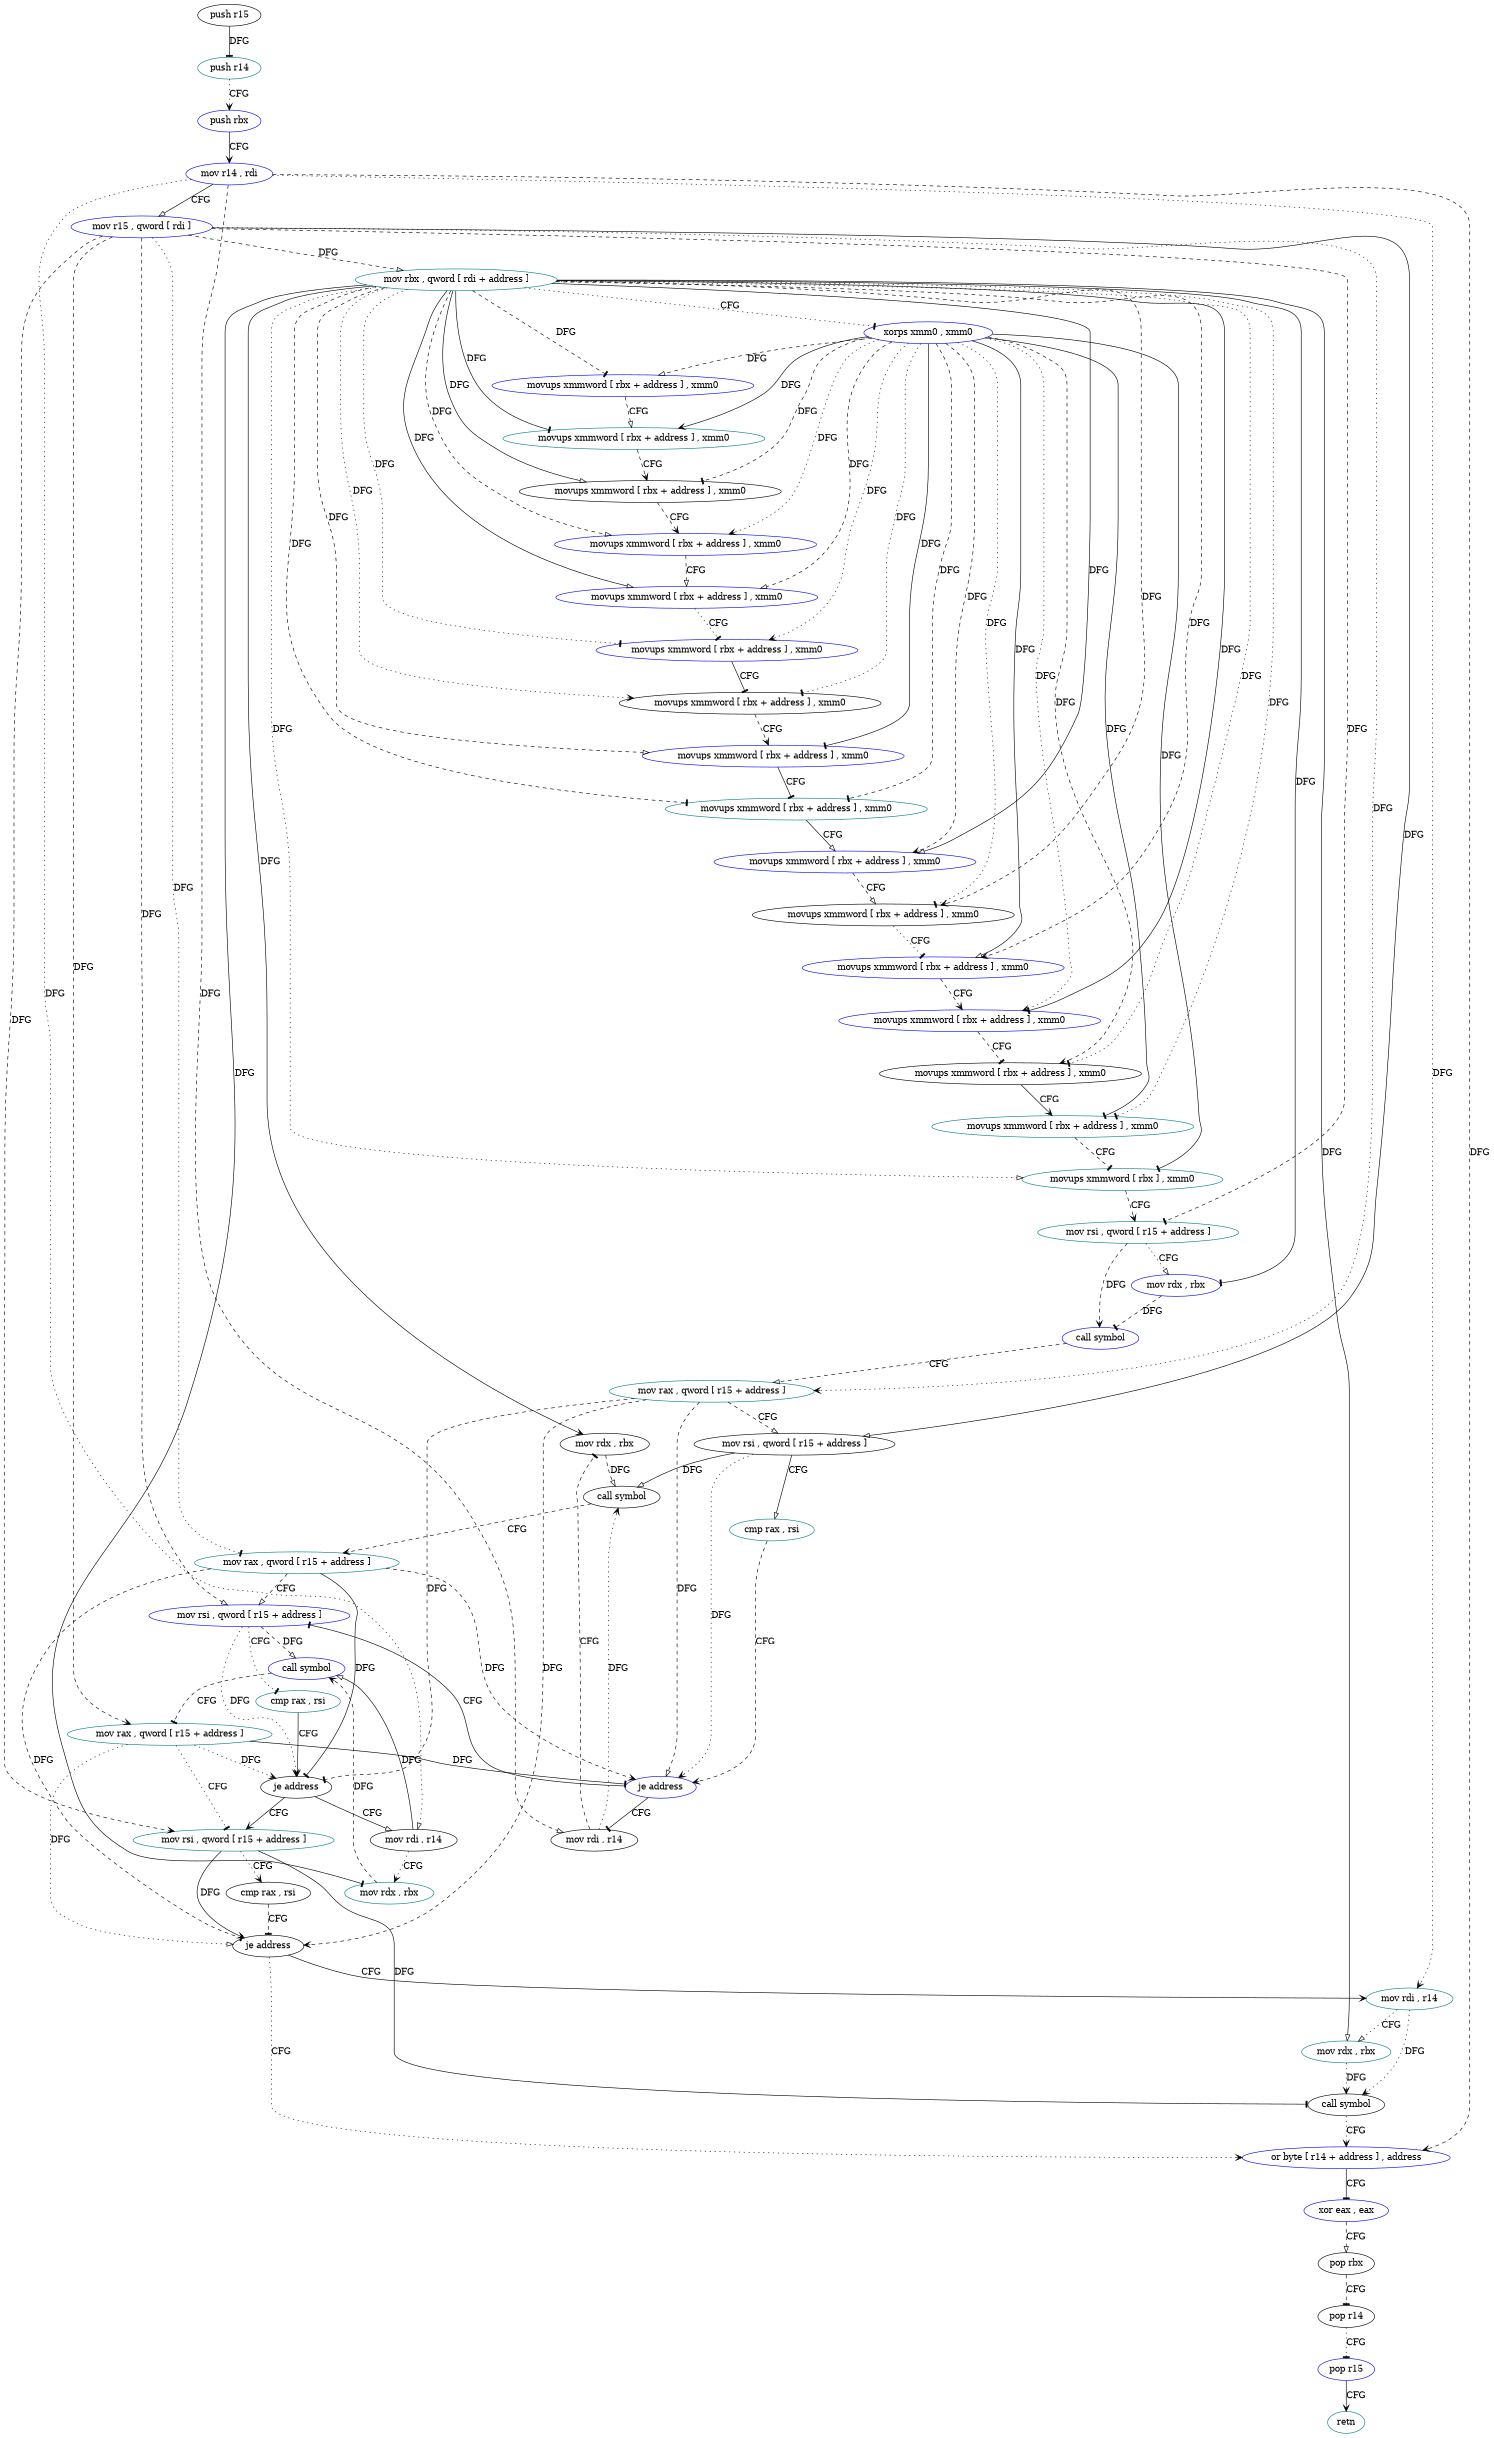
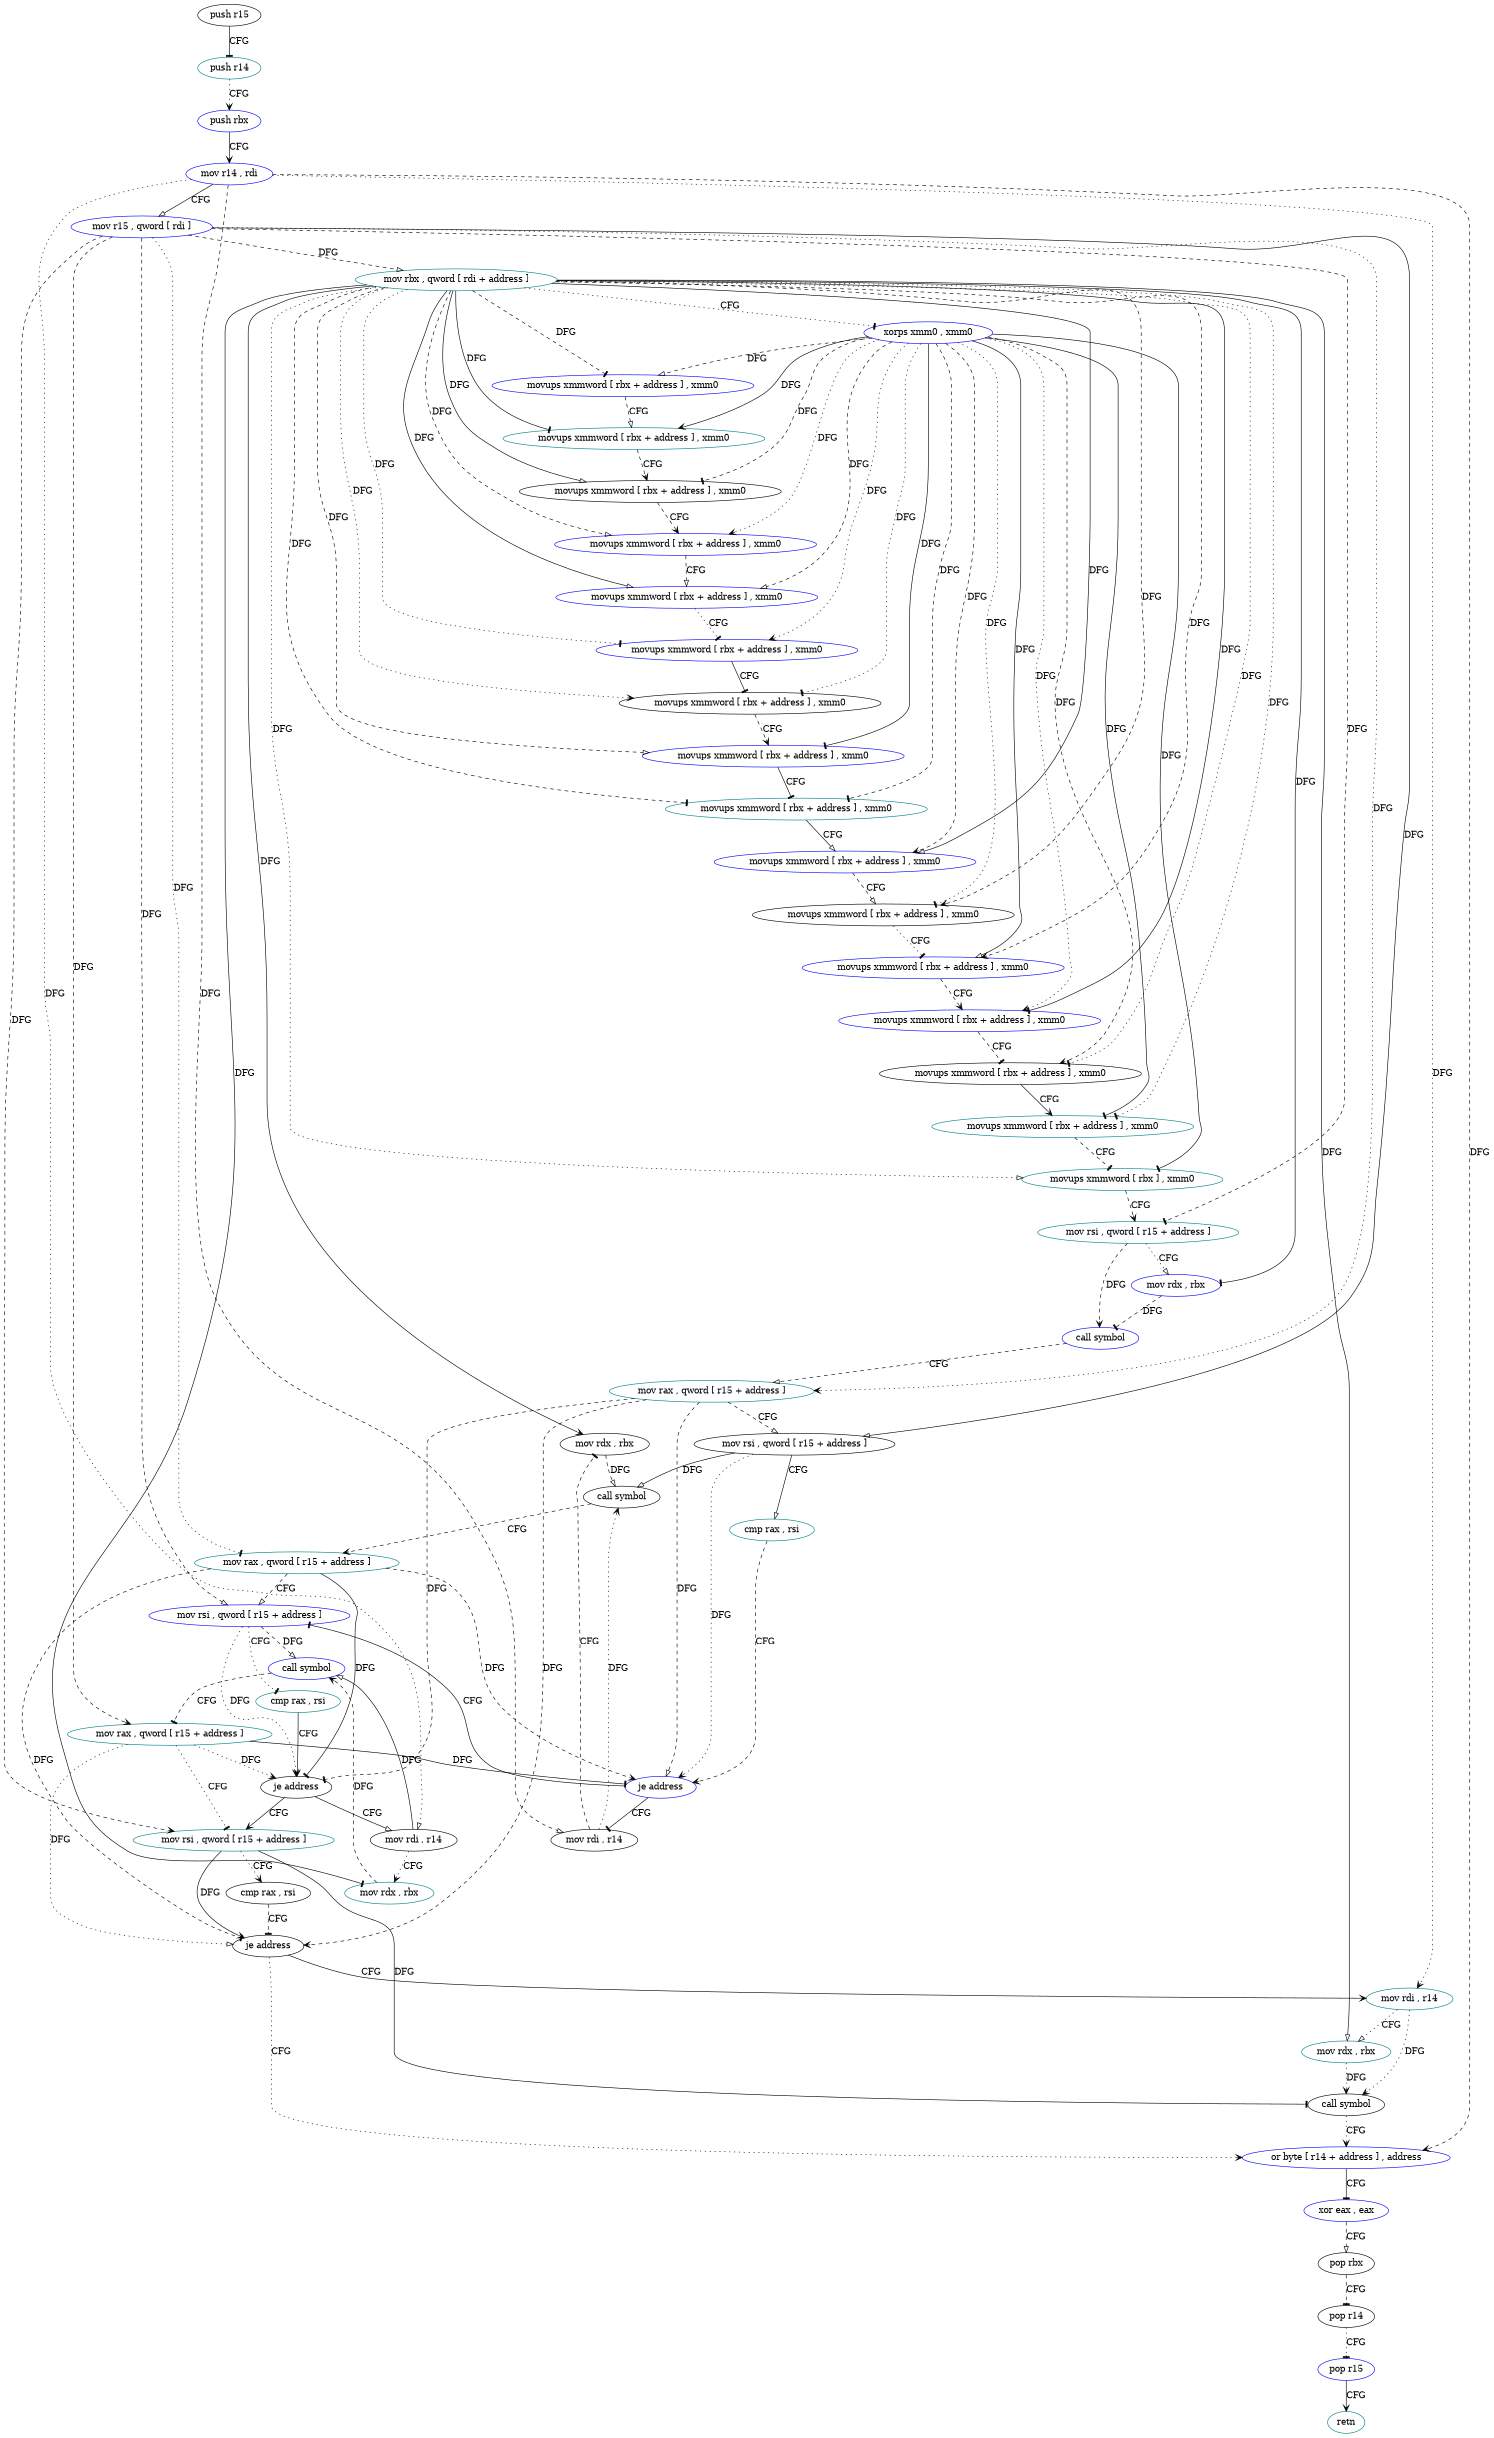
(239, 42) -> (239, 42)
